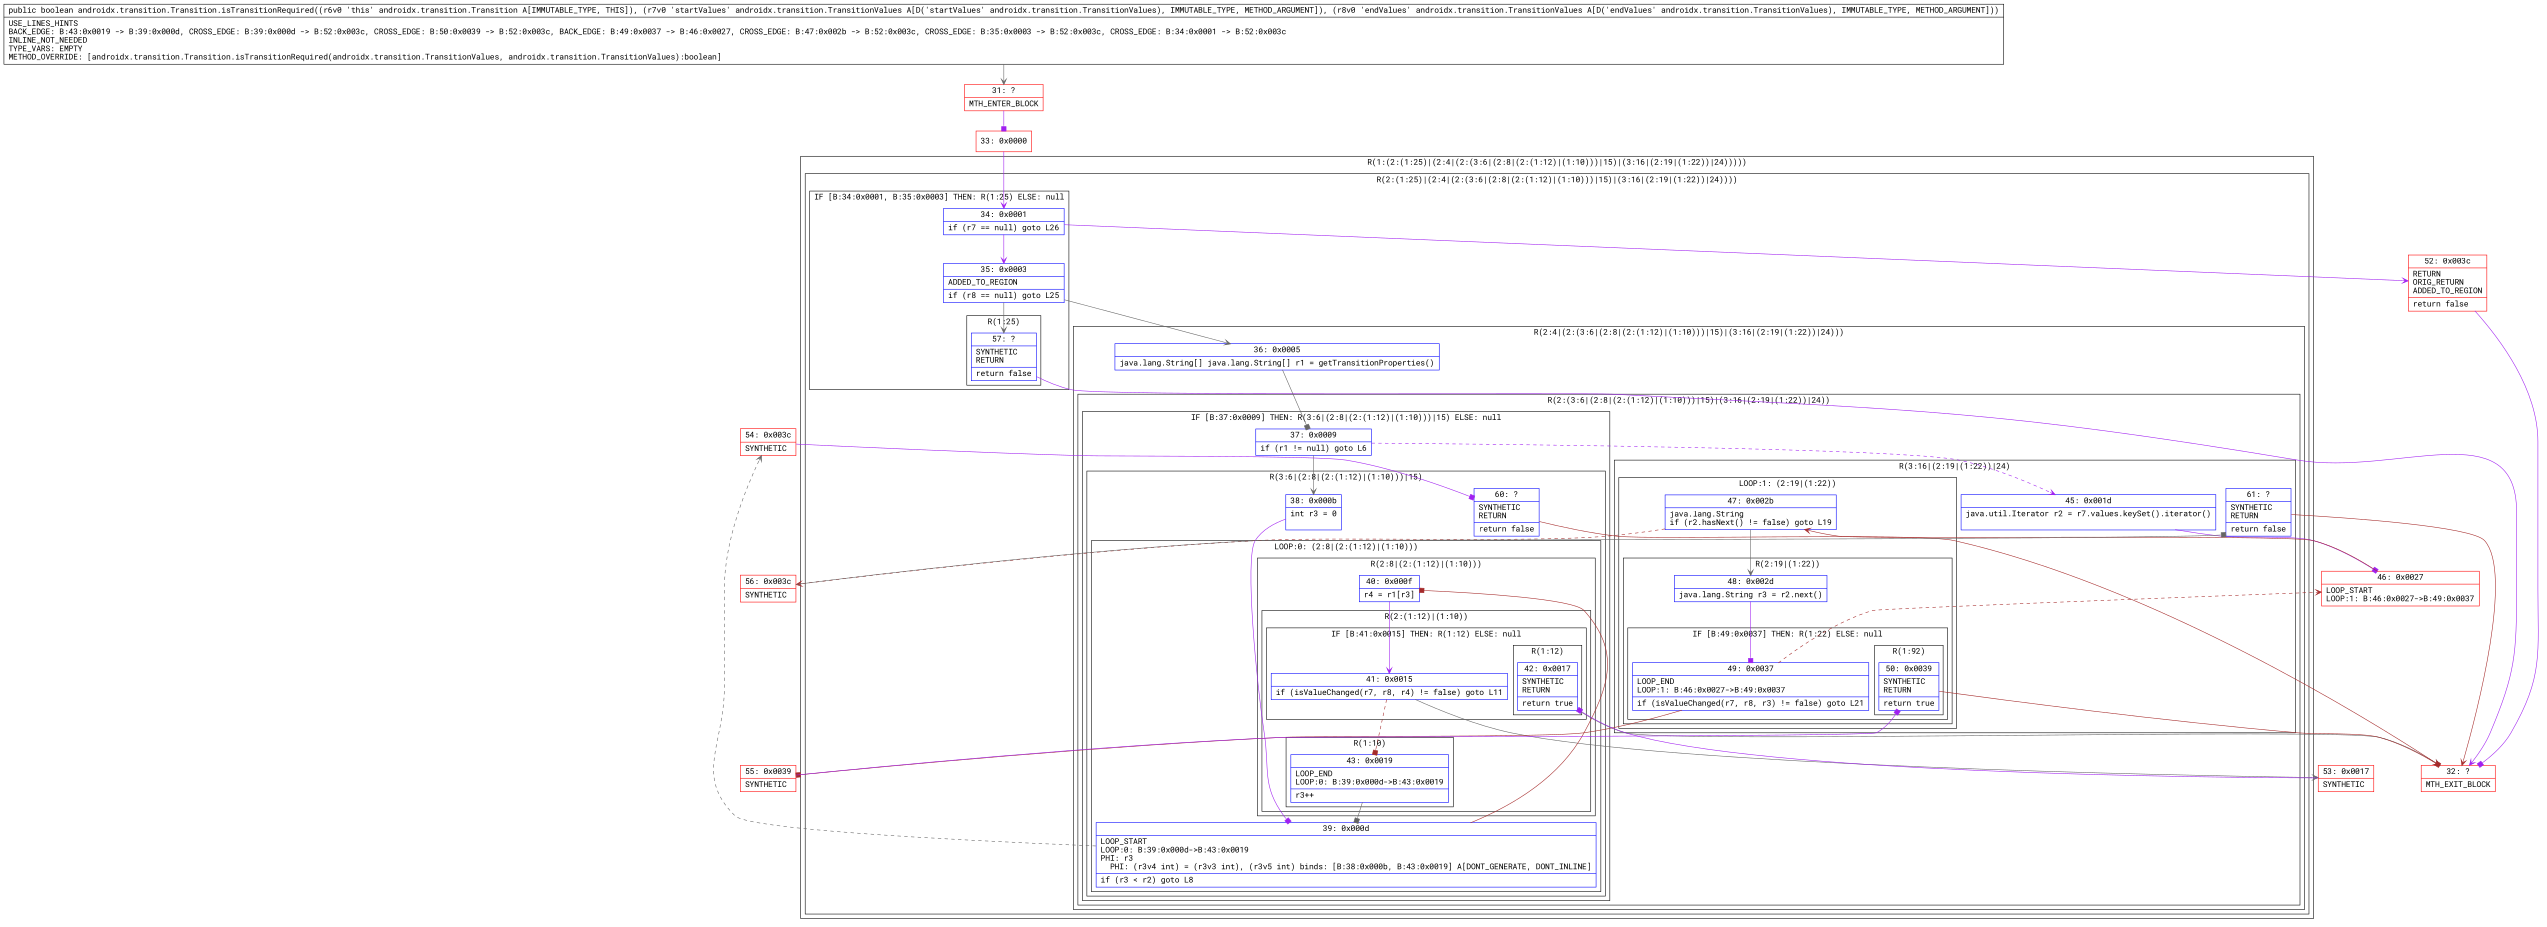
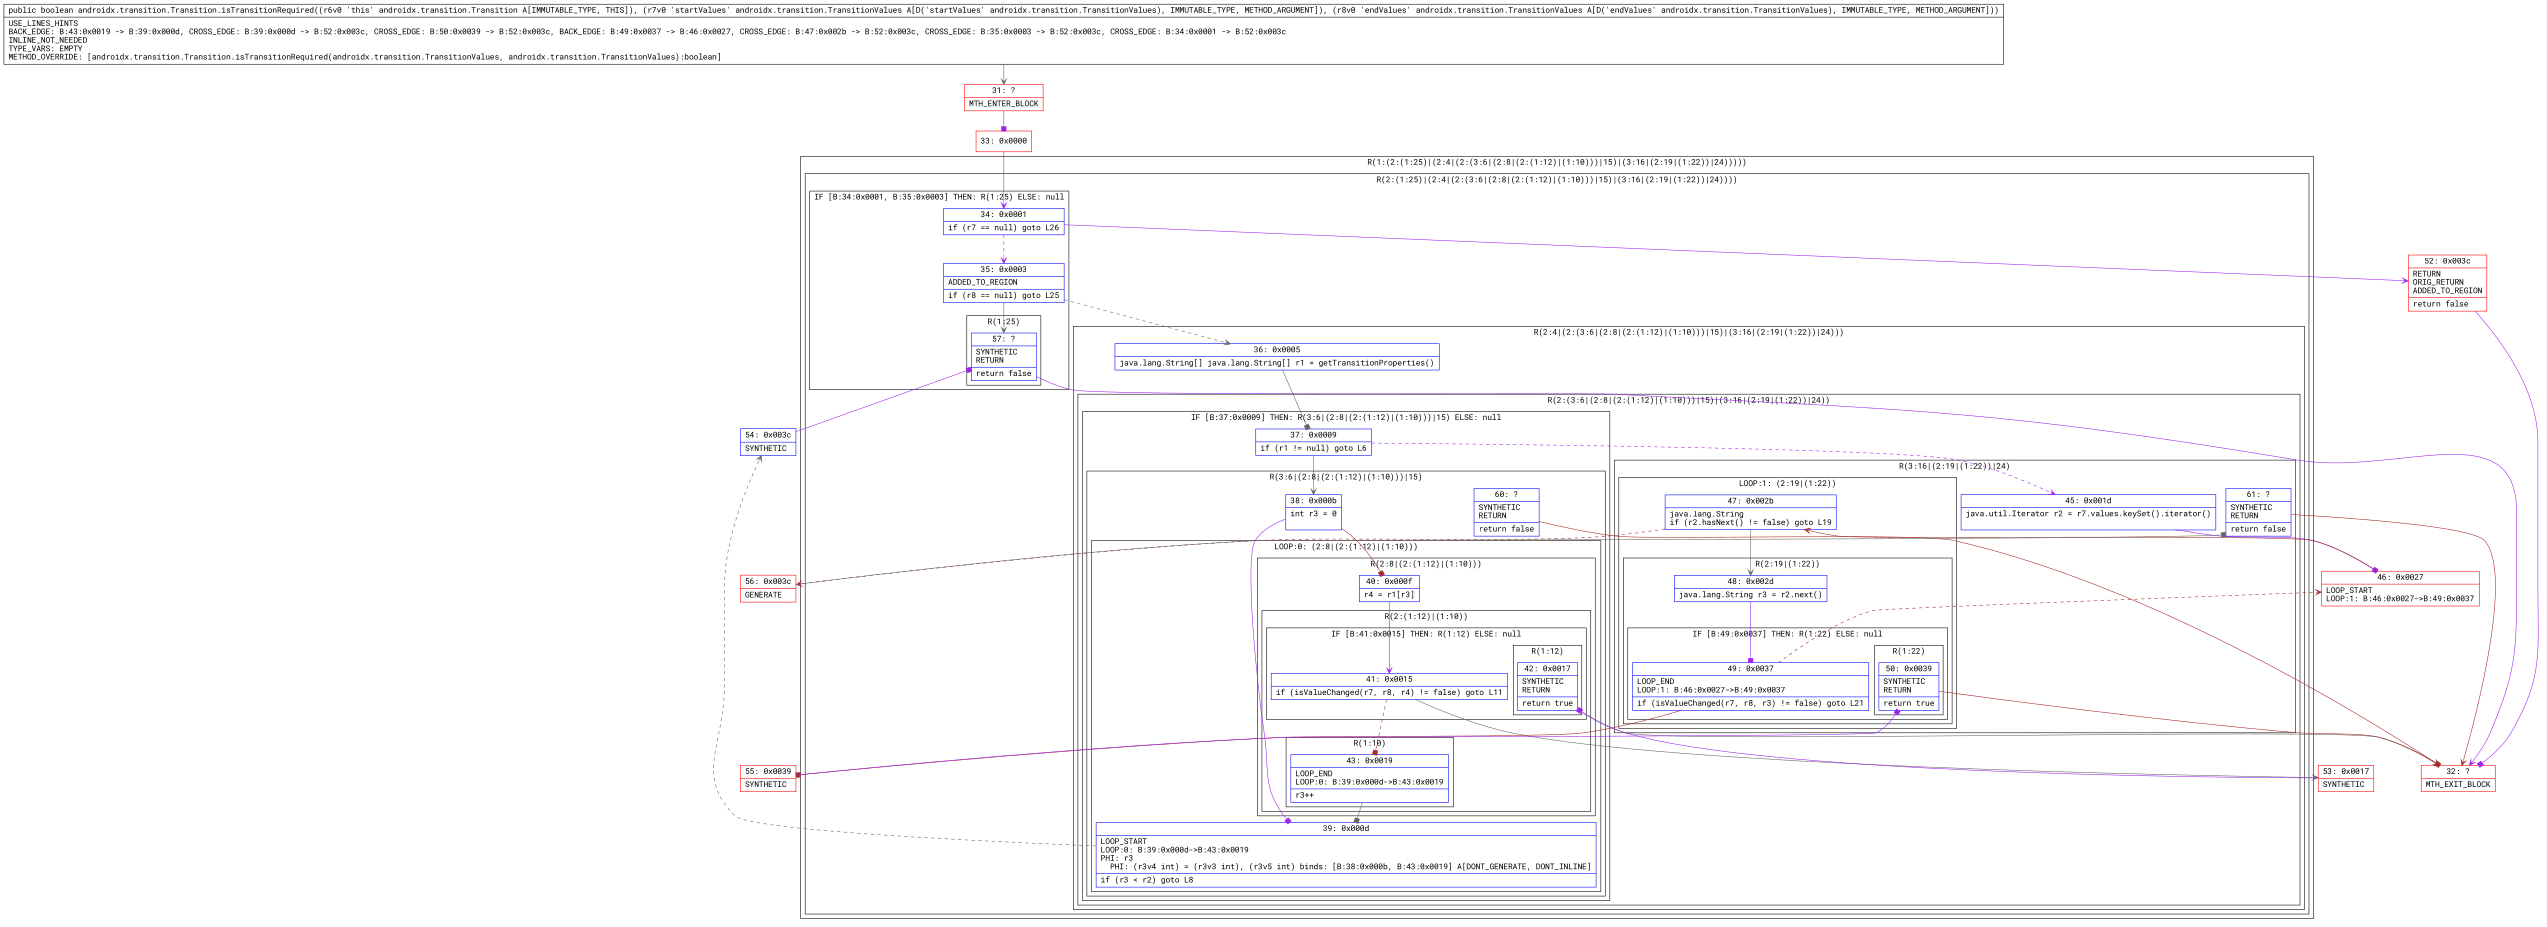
(1004, 246) -> (1004, 246)
(1145, 321) -> (1145, 321)
(768, 442) -> (768, 442)
(1135, 456) -> (881, 401)
(766, 595) -> (764, 595)
(1587, 614) -> (1363, 547)
(1909, 652) -> (1909, 652)
